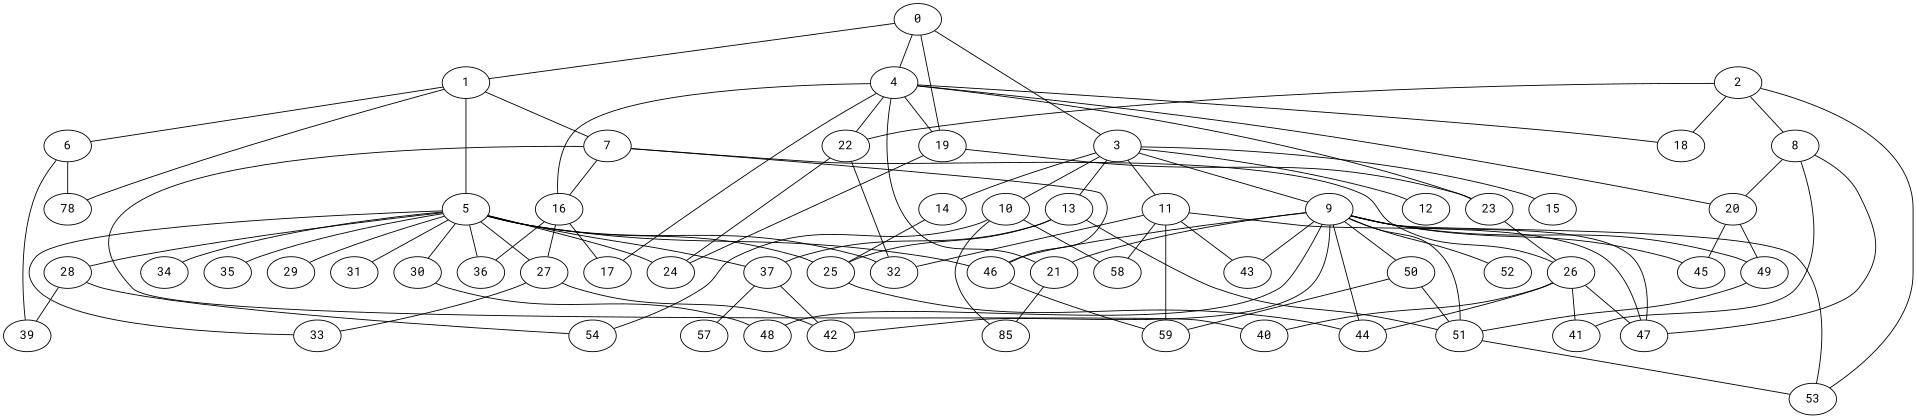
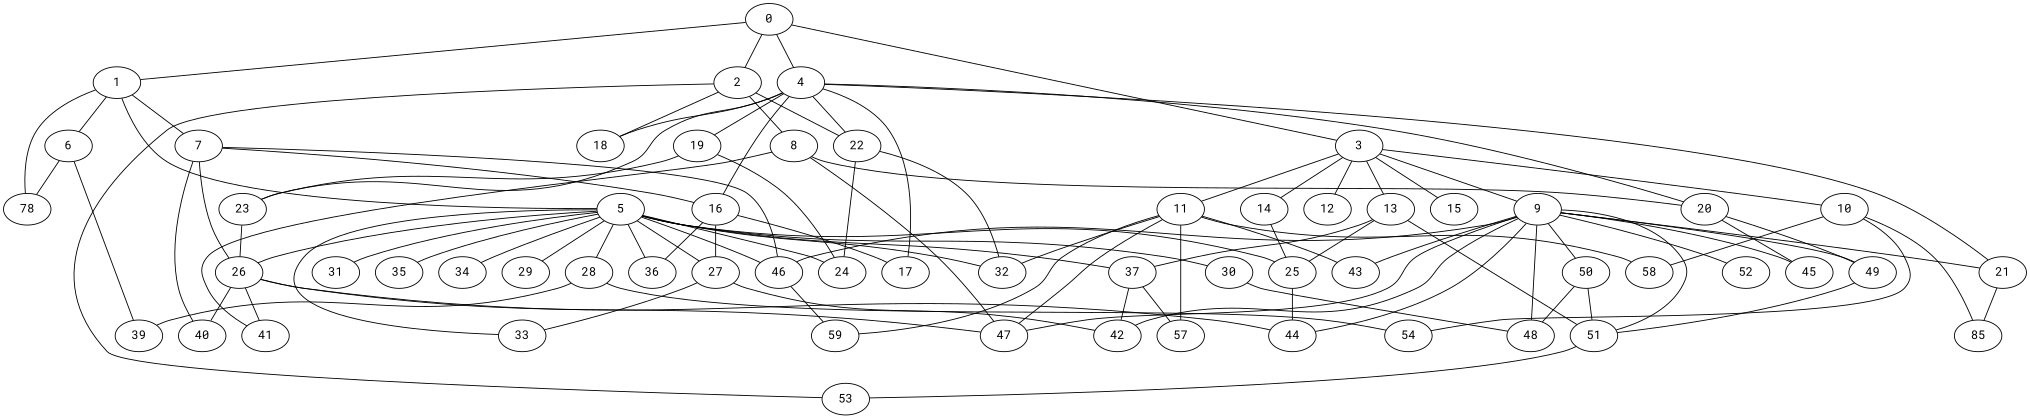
(930, 80) -> (753, 51)
none -> (426, 228)
(1656, 234) -> none
none -> (1181, 273)
(1299, 302) -> (1558, 304)
